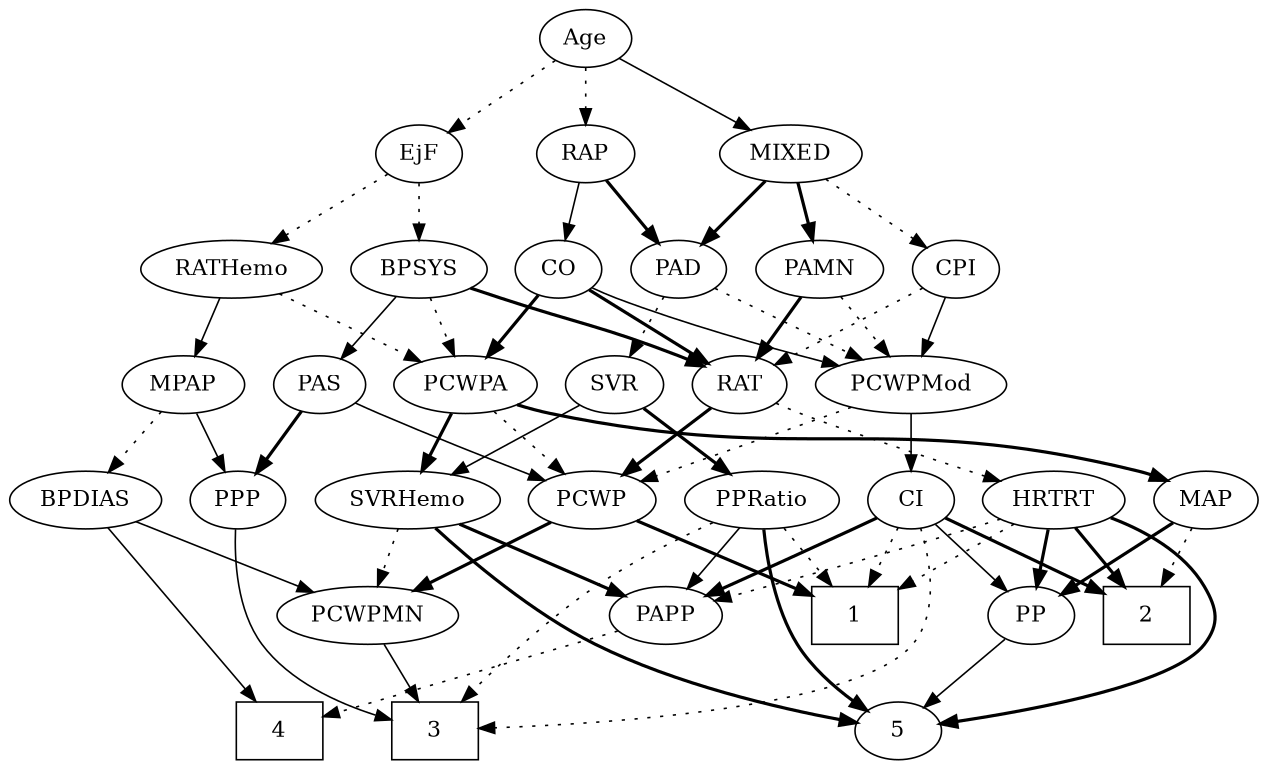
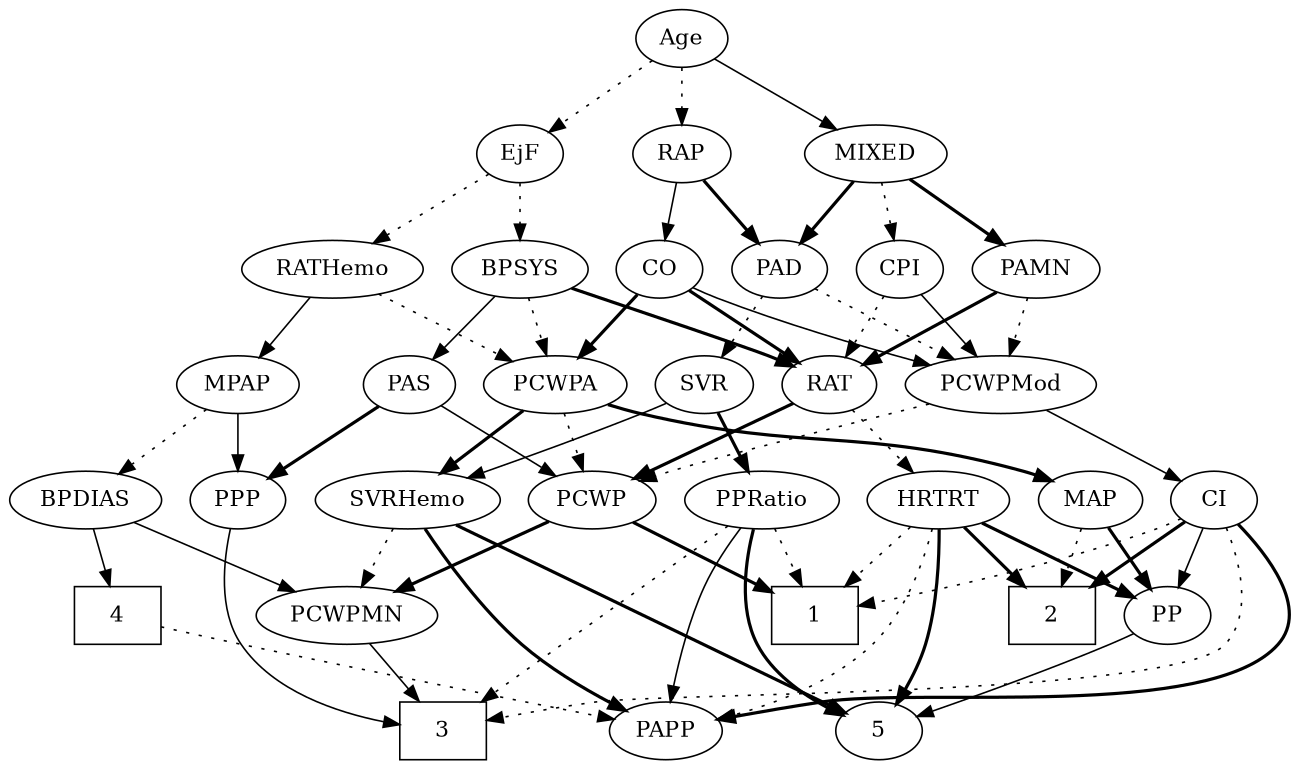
(478, 672) -> (379, 673)
